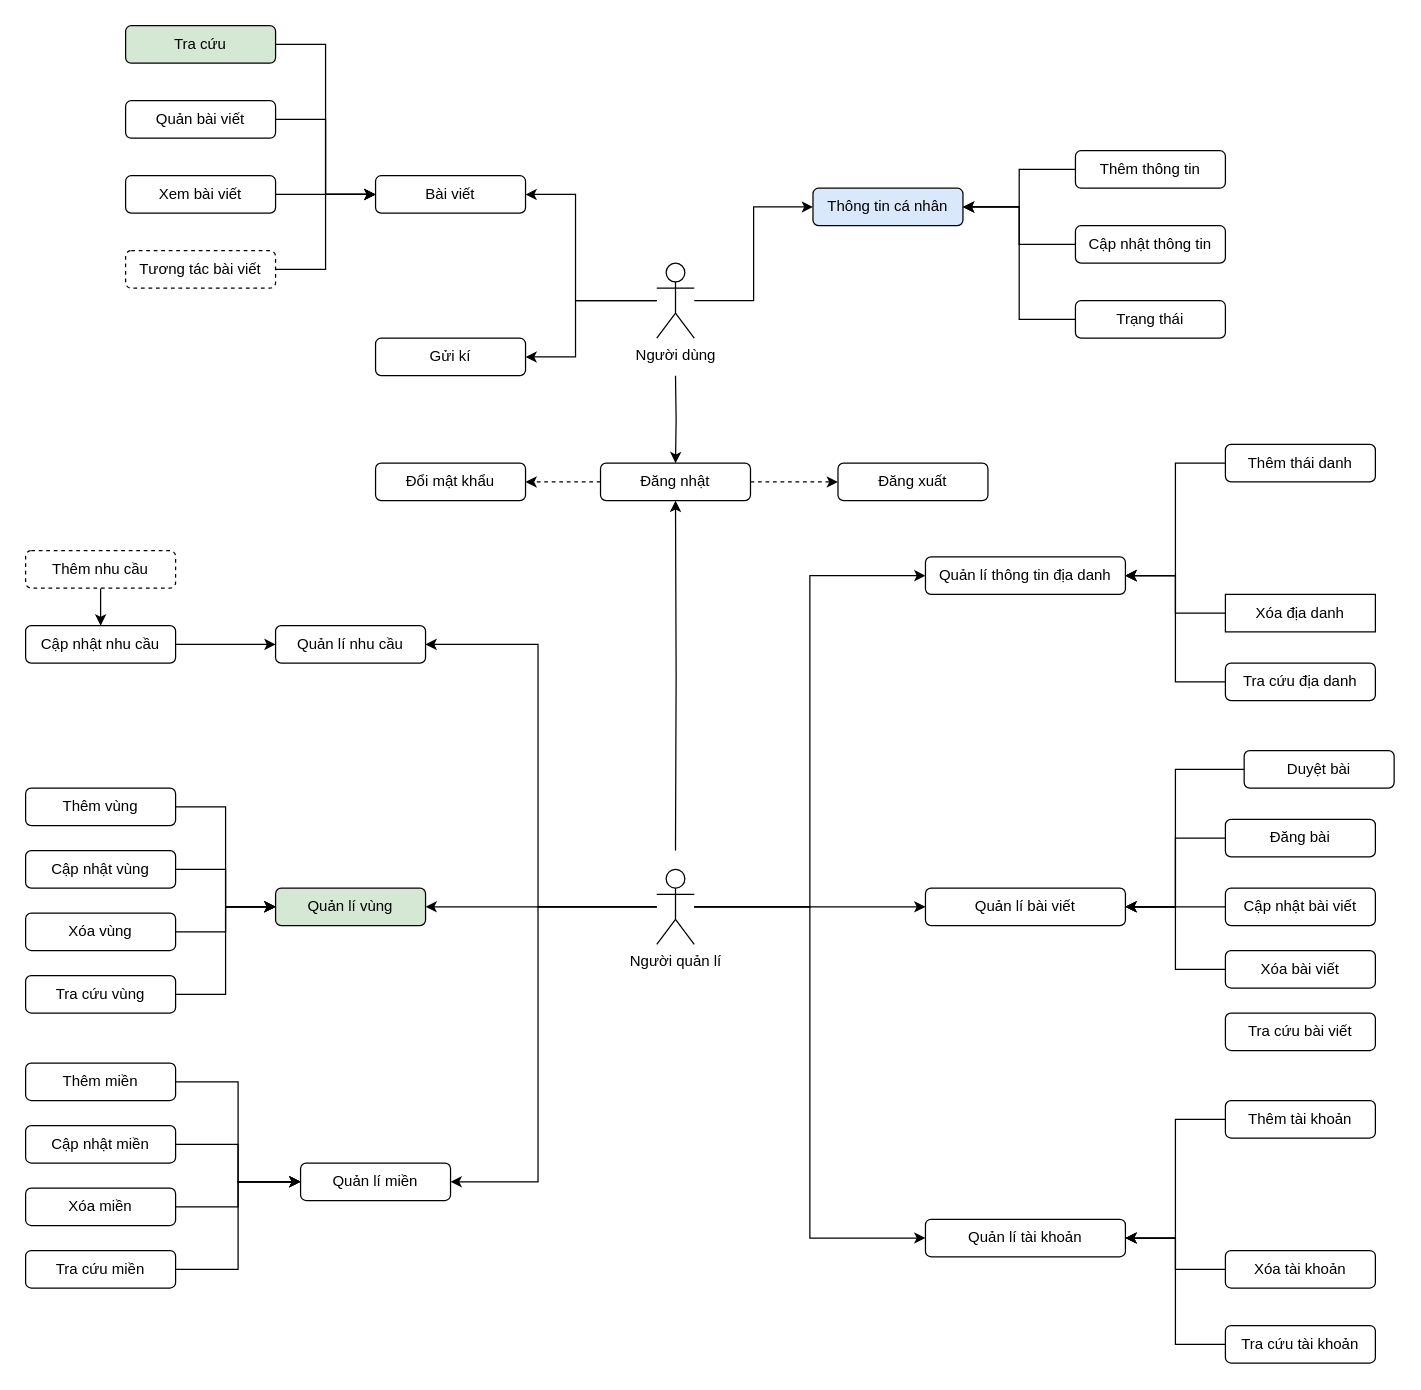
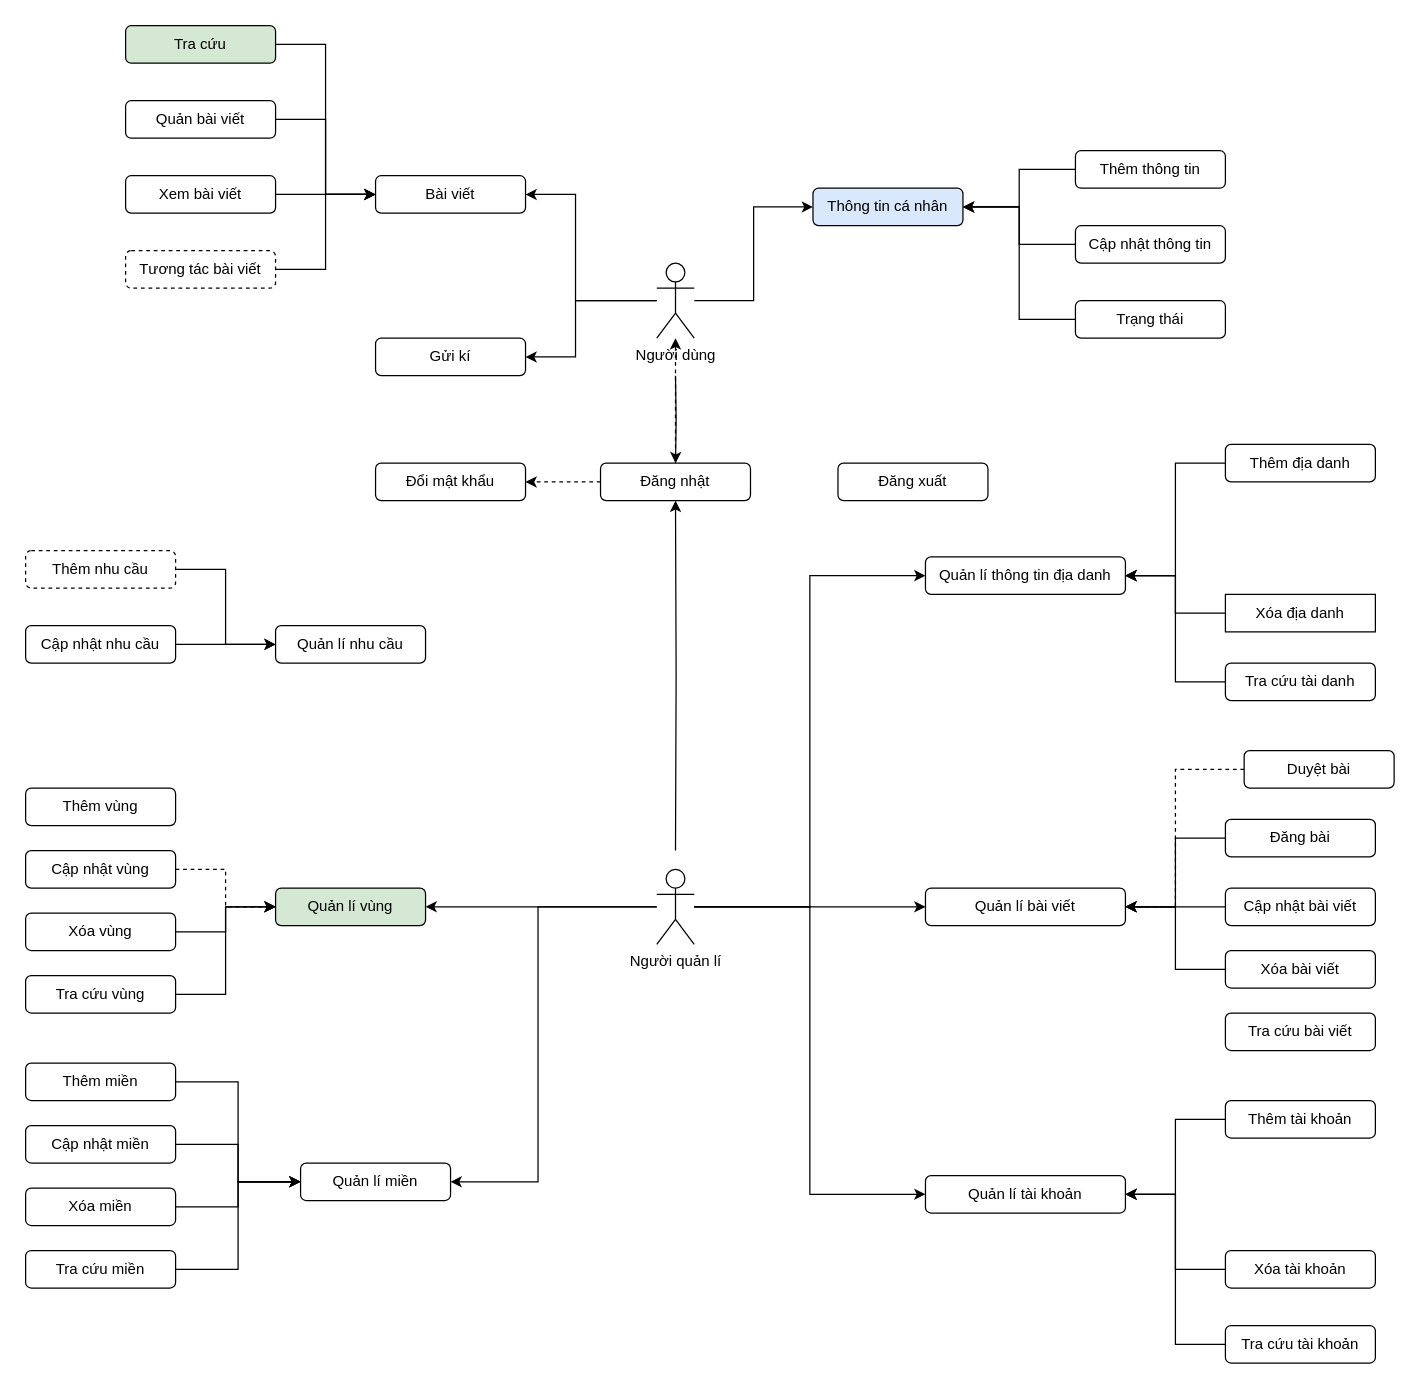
(1301, 463) -> (1301, 463)
(790, 482) -> (676, 367)
(101, 611) -> (226, 580)
(1301, 682) -> (1301, 682)
(538, 722) -> none
(1176, 769) -> (1176, 769)
(226, 812) -> none
(200, 869) -> (200, 869)
(1026, 1238) -> (1026, 1194)
